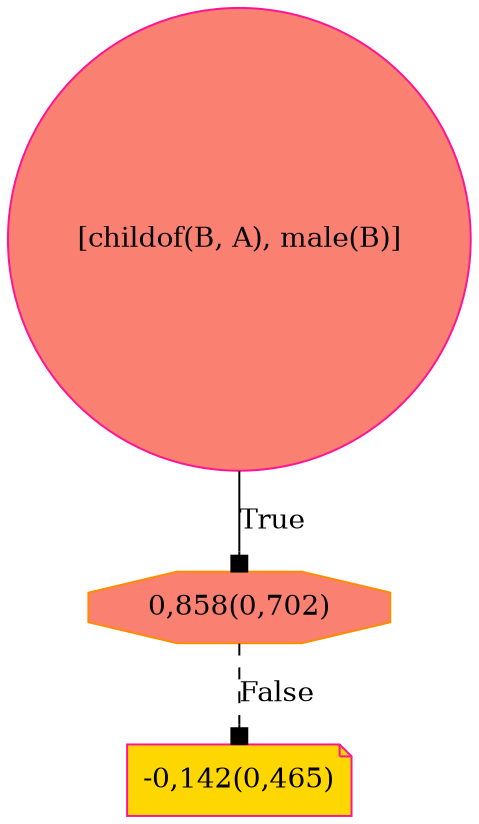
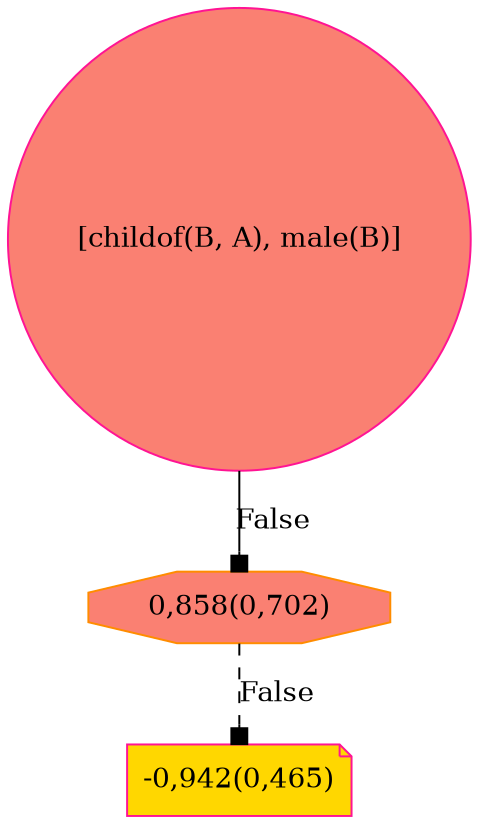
(273, 521) -> (273, 521)
(239, 780) -> (239, 780)
